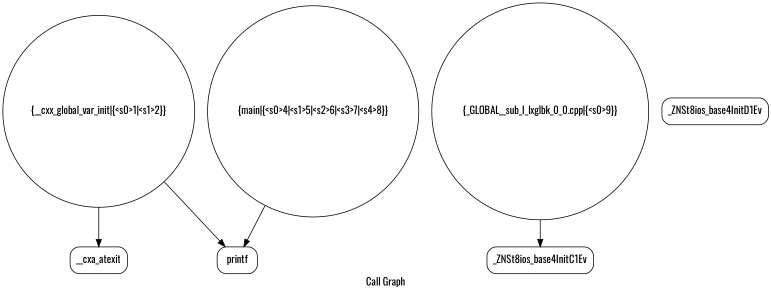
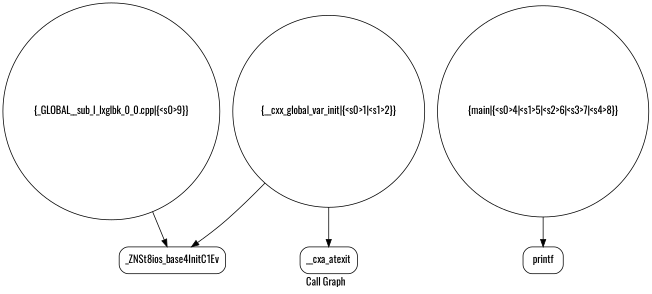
(715, 111) -> none
(192, 211) -> (233, 214)
